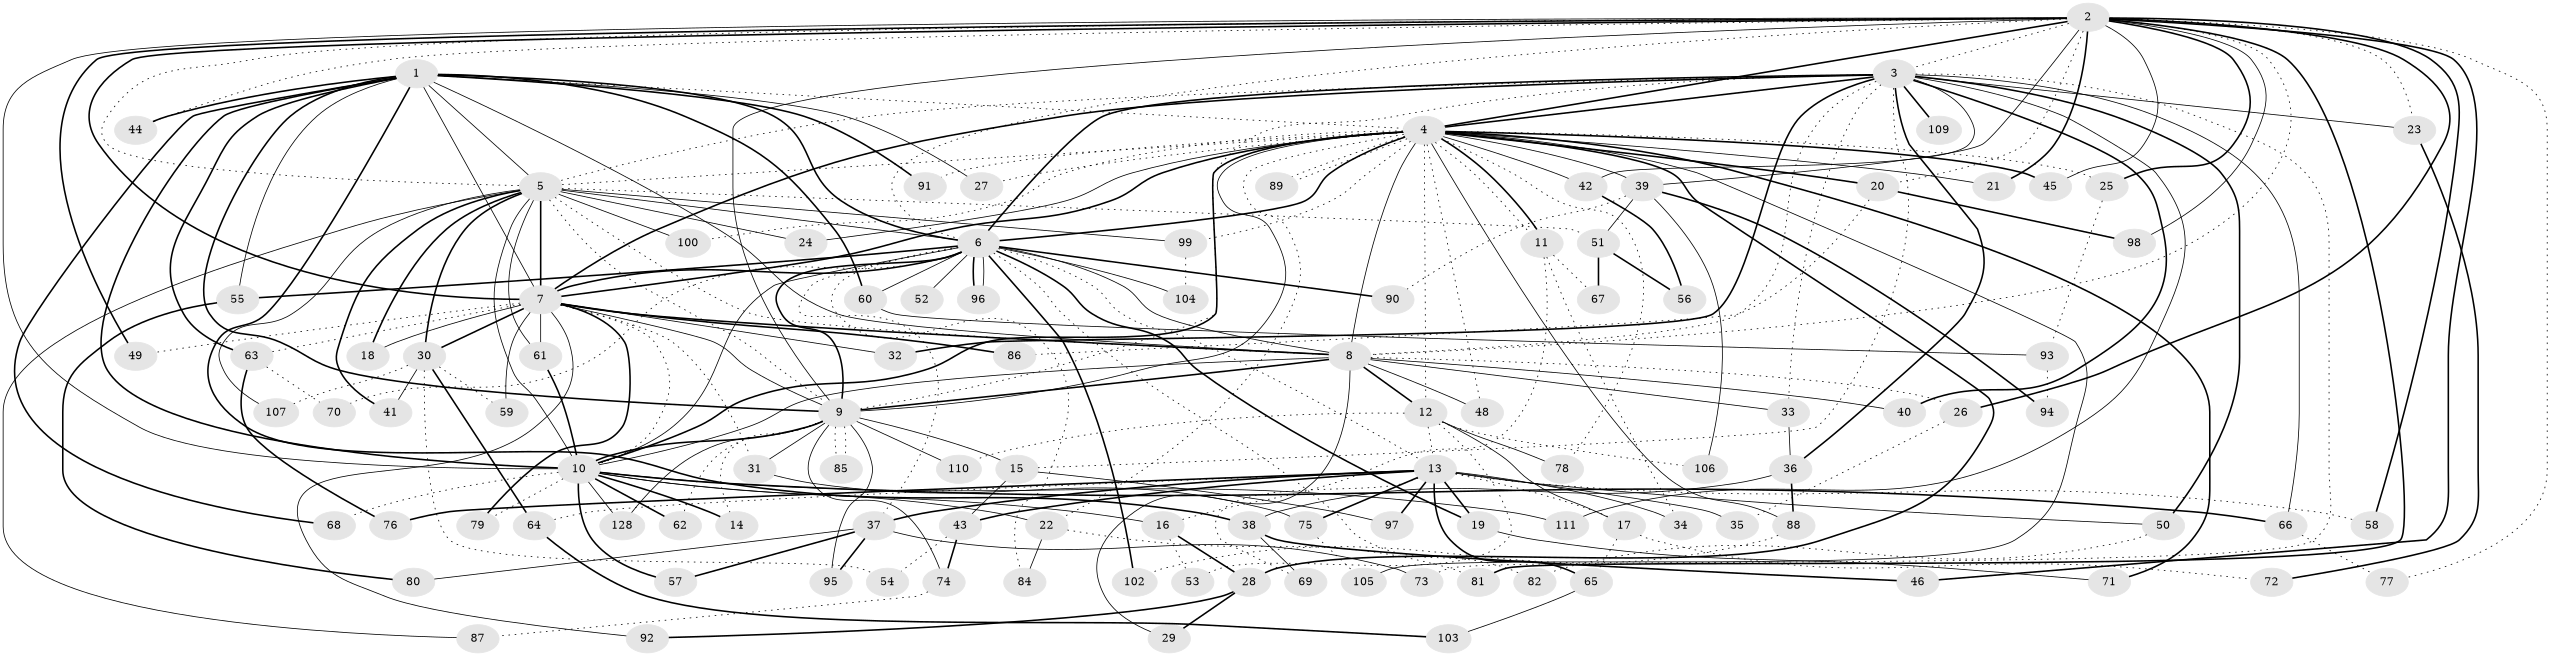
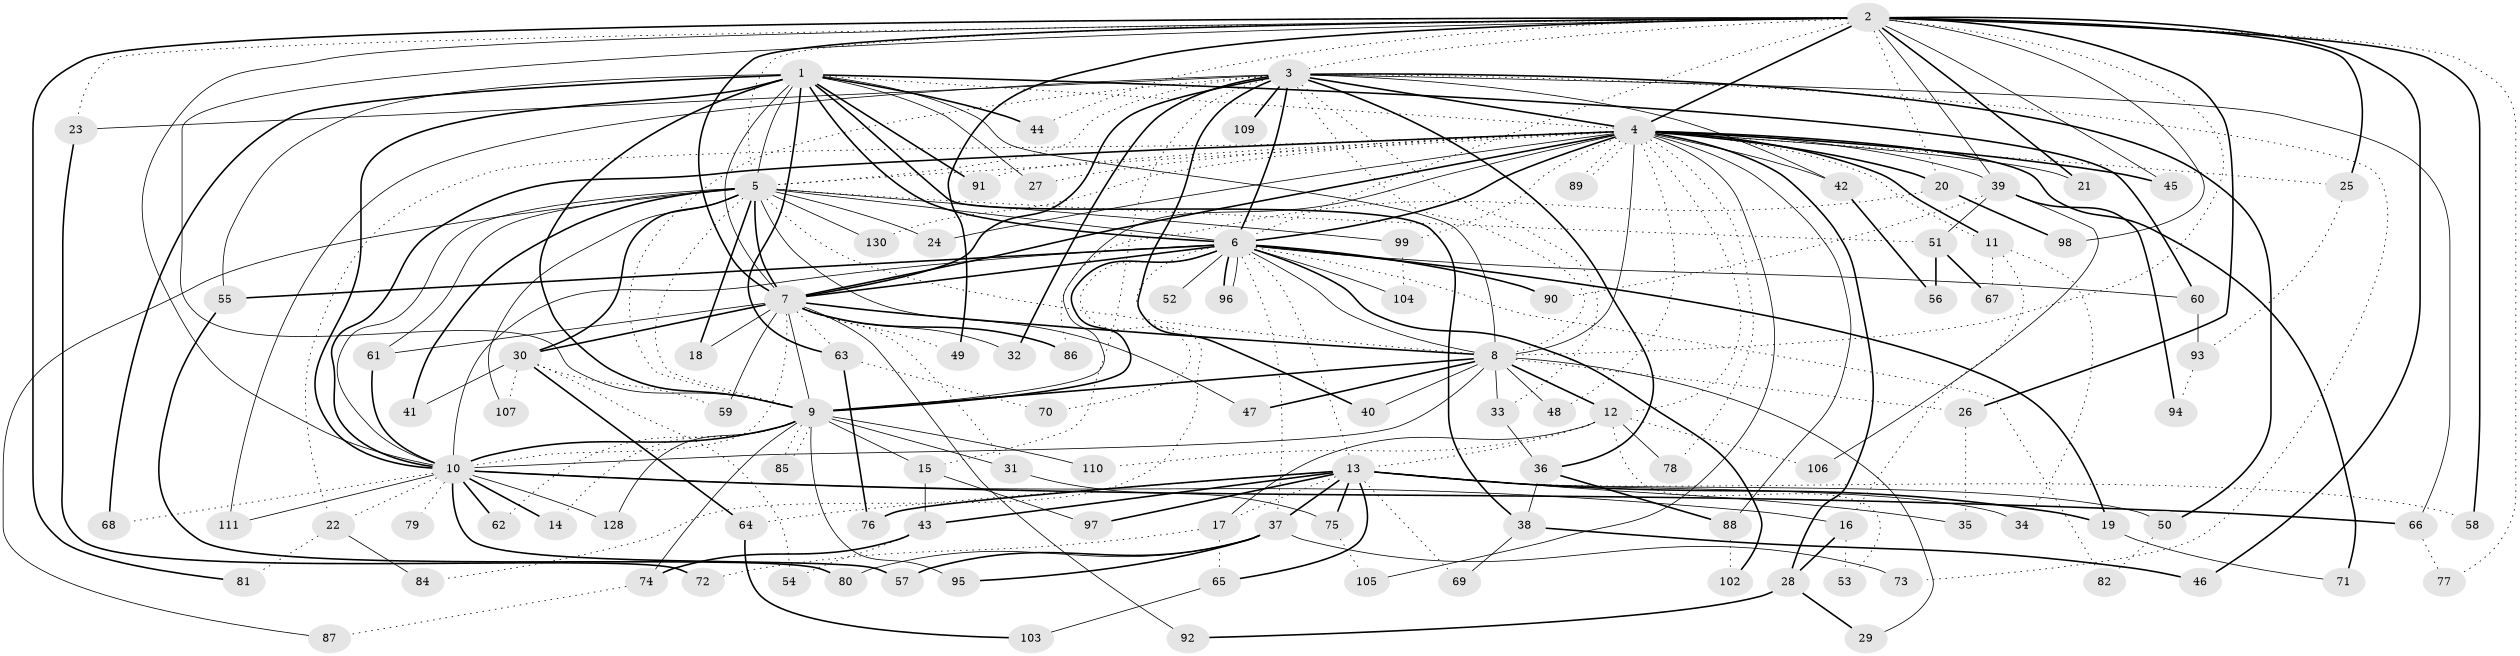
(688, 243) -> (877, 243)
none -> (1250, 413)
(621, 428) -> none
(814, 495) -> (394, 497)
